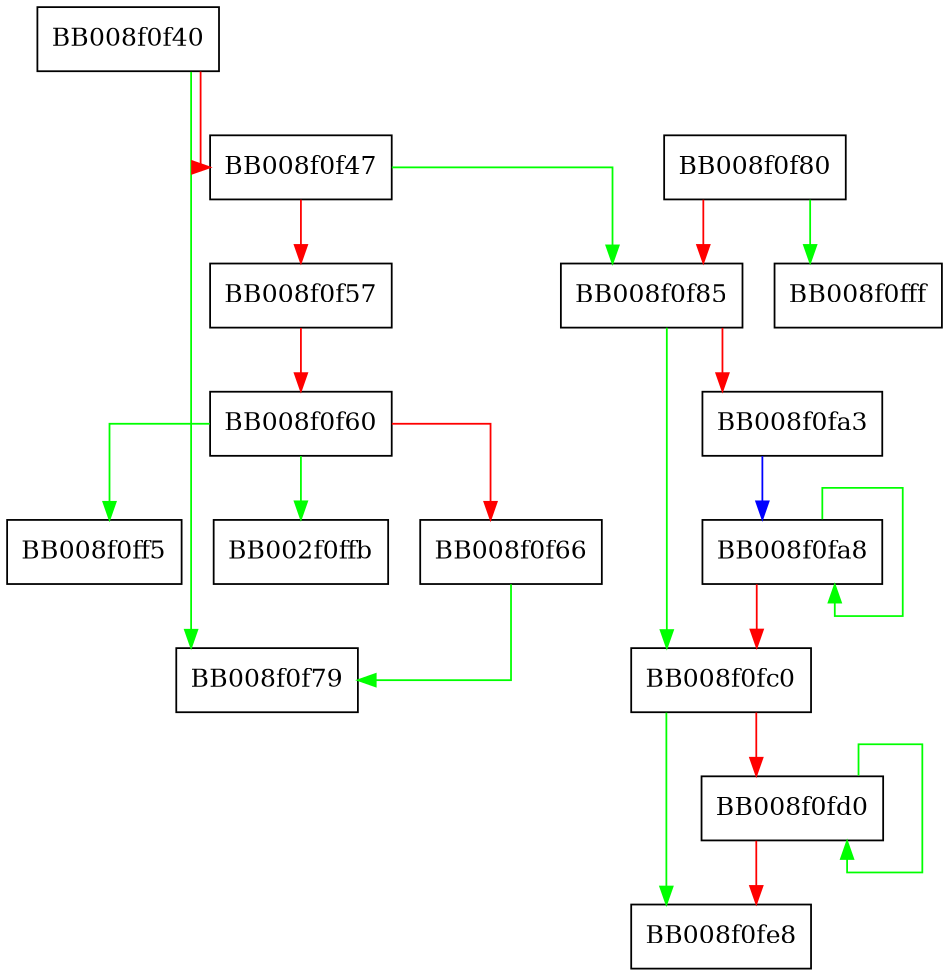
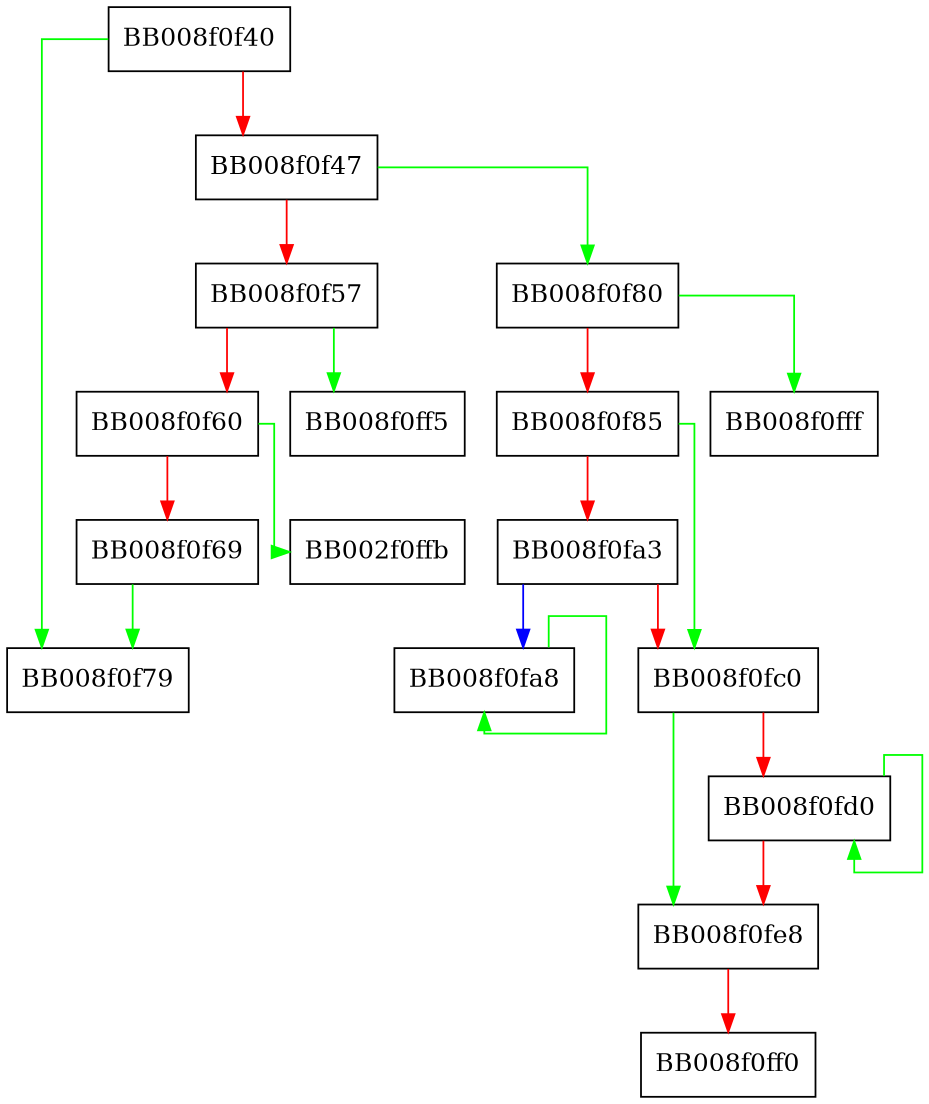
(541, 167) -> (522, 167)
(121, 424) -> (334, 351)
(511, 552) -> (167, 552)
(757, 607) -> (658, 607)
none -> (728, 1065)
